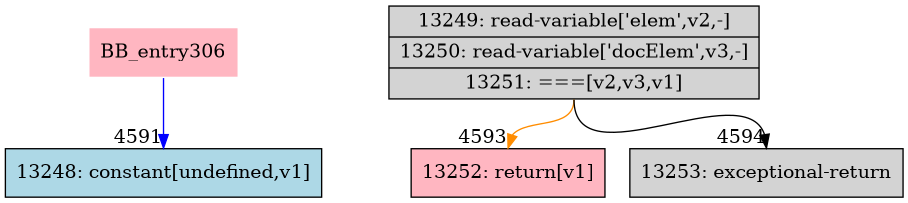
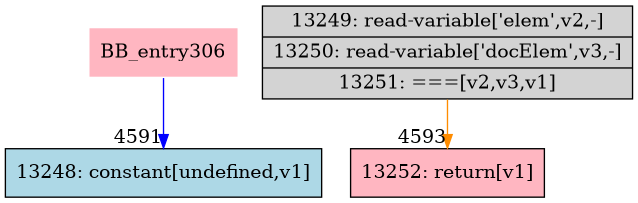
(766, 173) -> none
